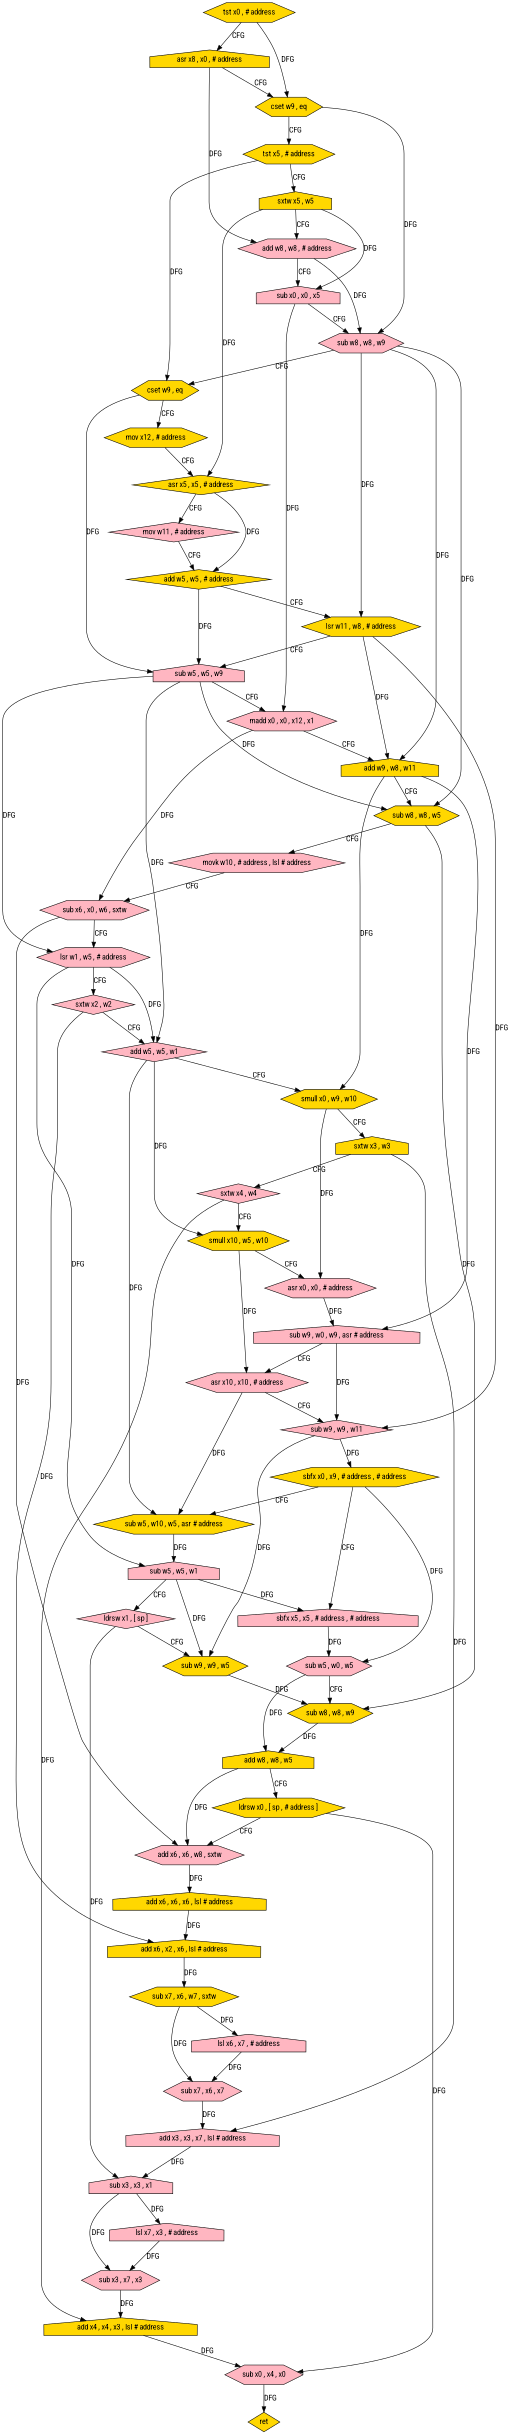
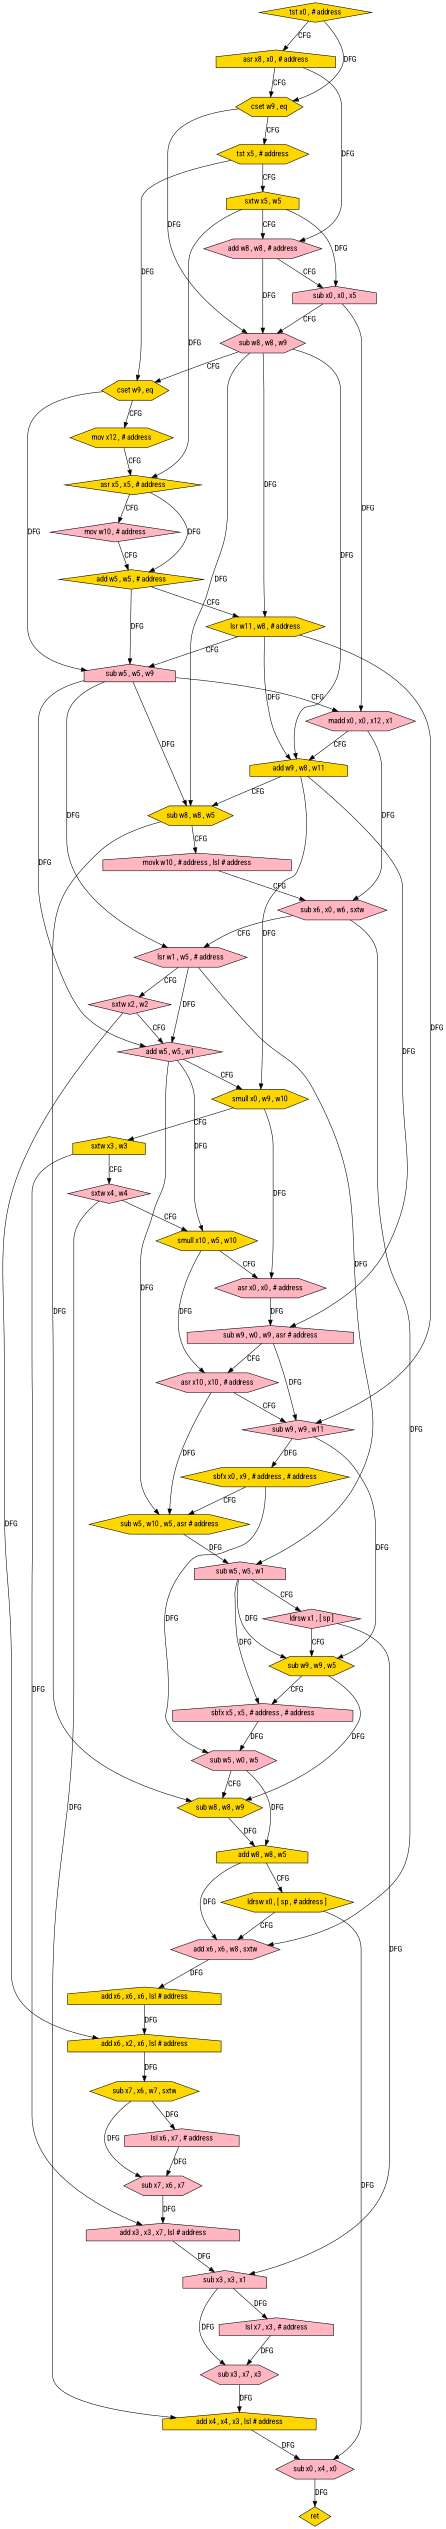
(249, 12) -> (315, 12)
(174, 532) -> (115, 532)
(257, 863) -> (197, 863)
(342, 1545) -> (289, 1688)
